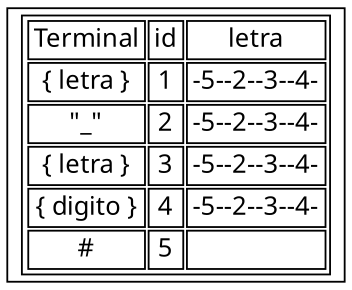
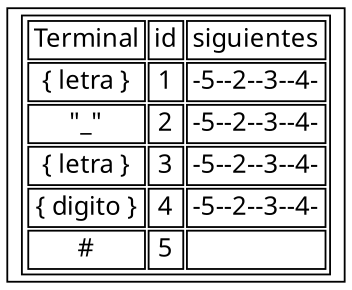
(256, 39) -> (256, 39)
